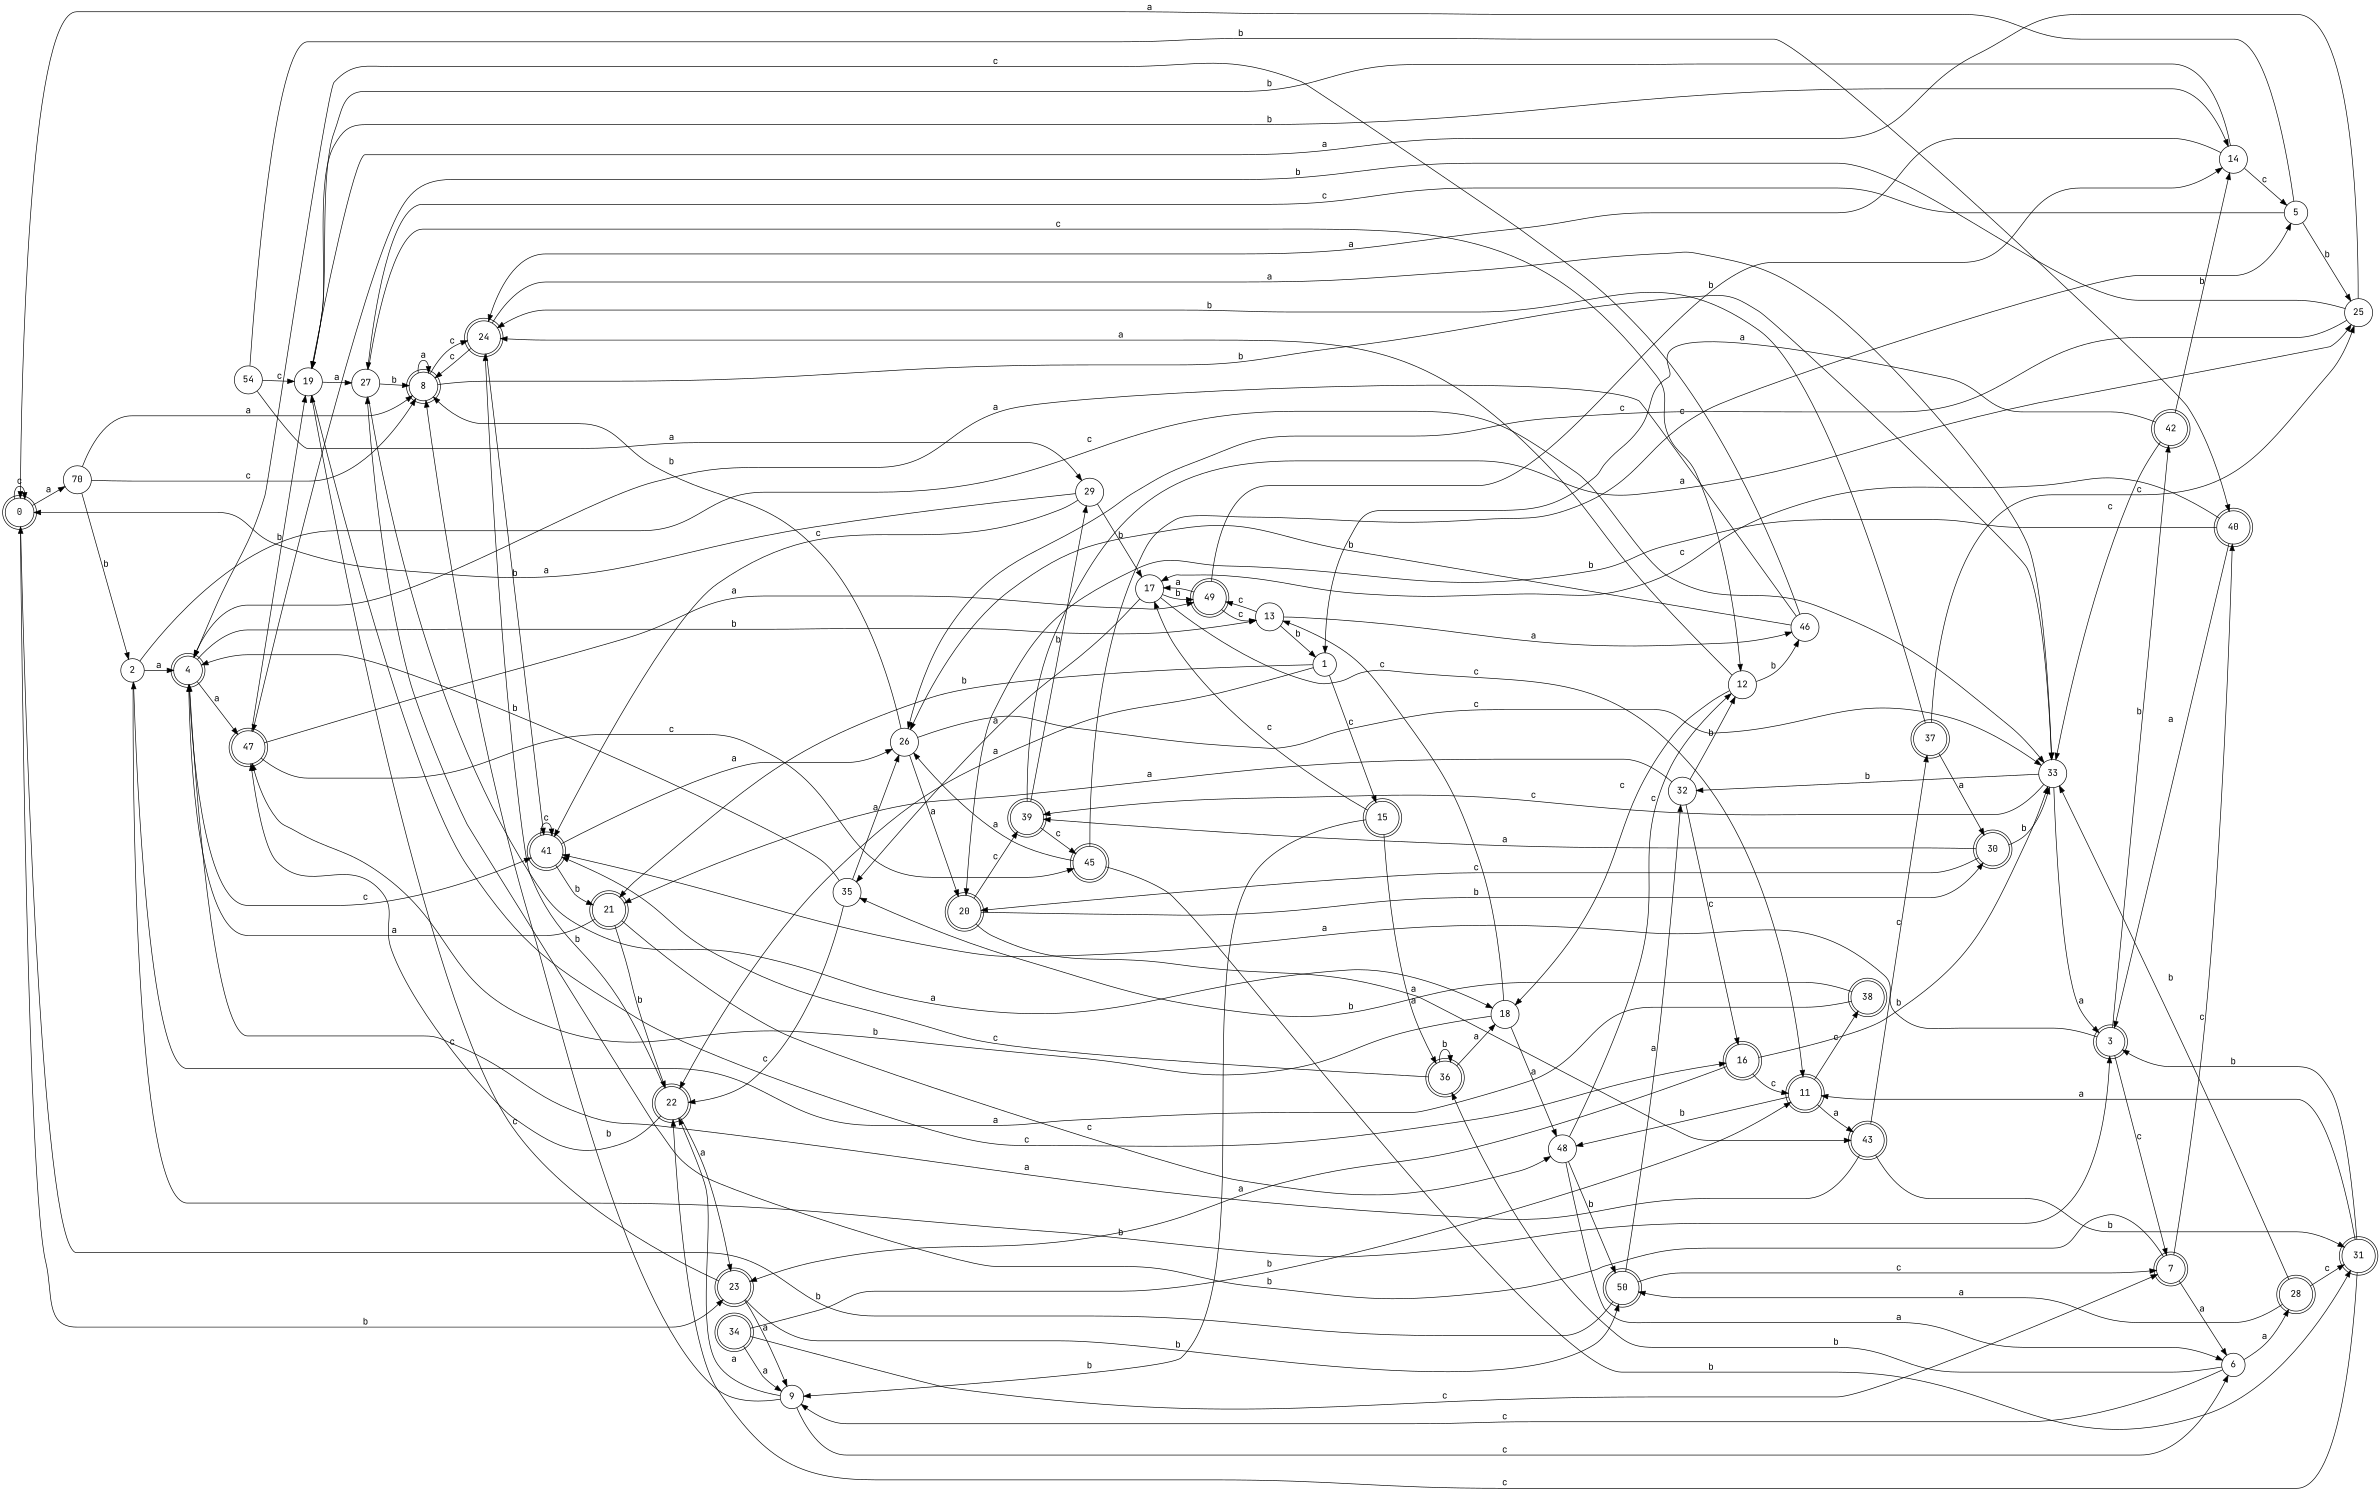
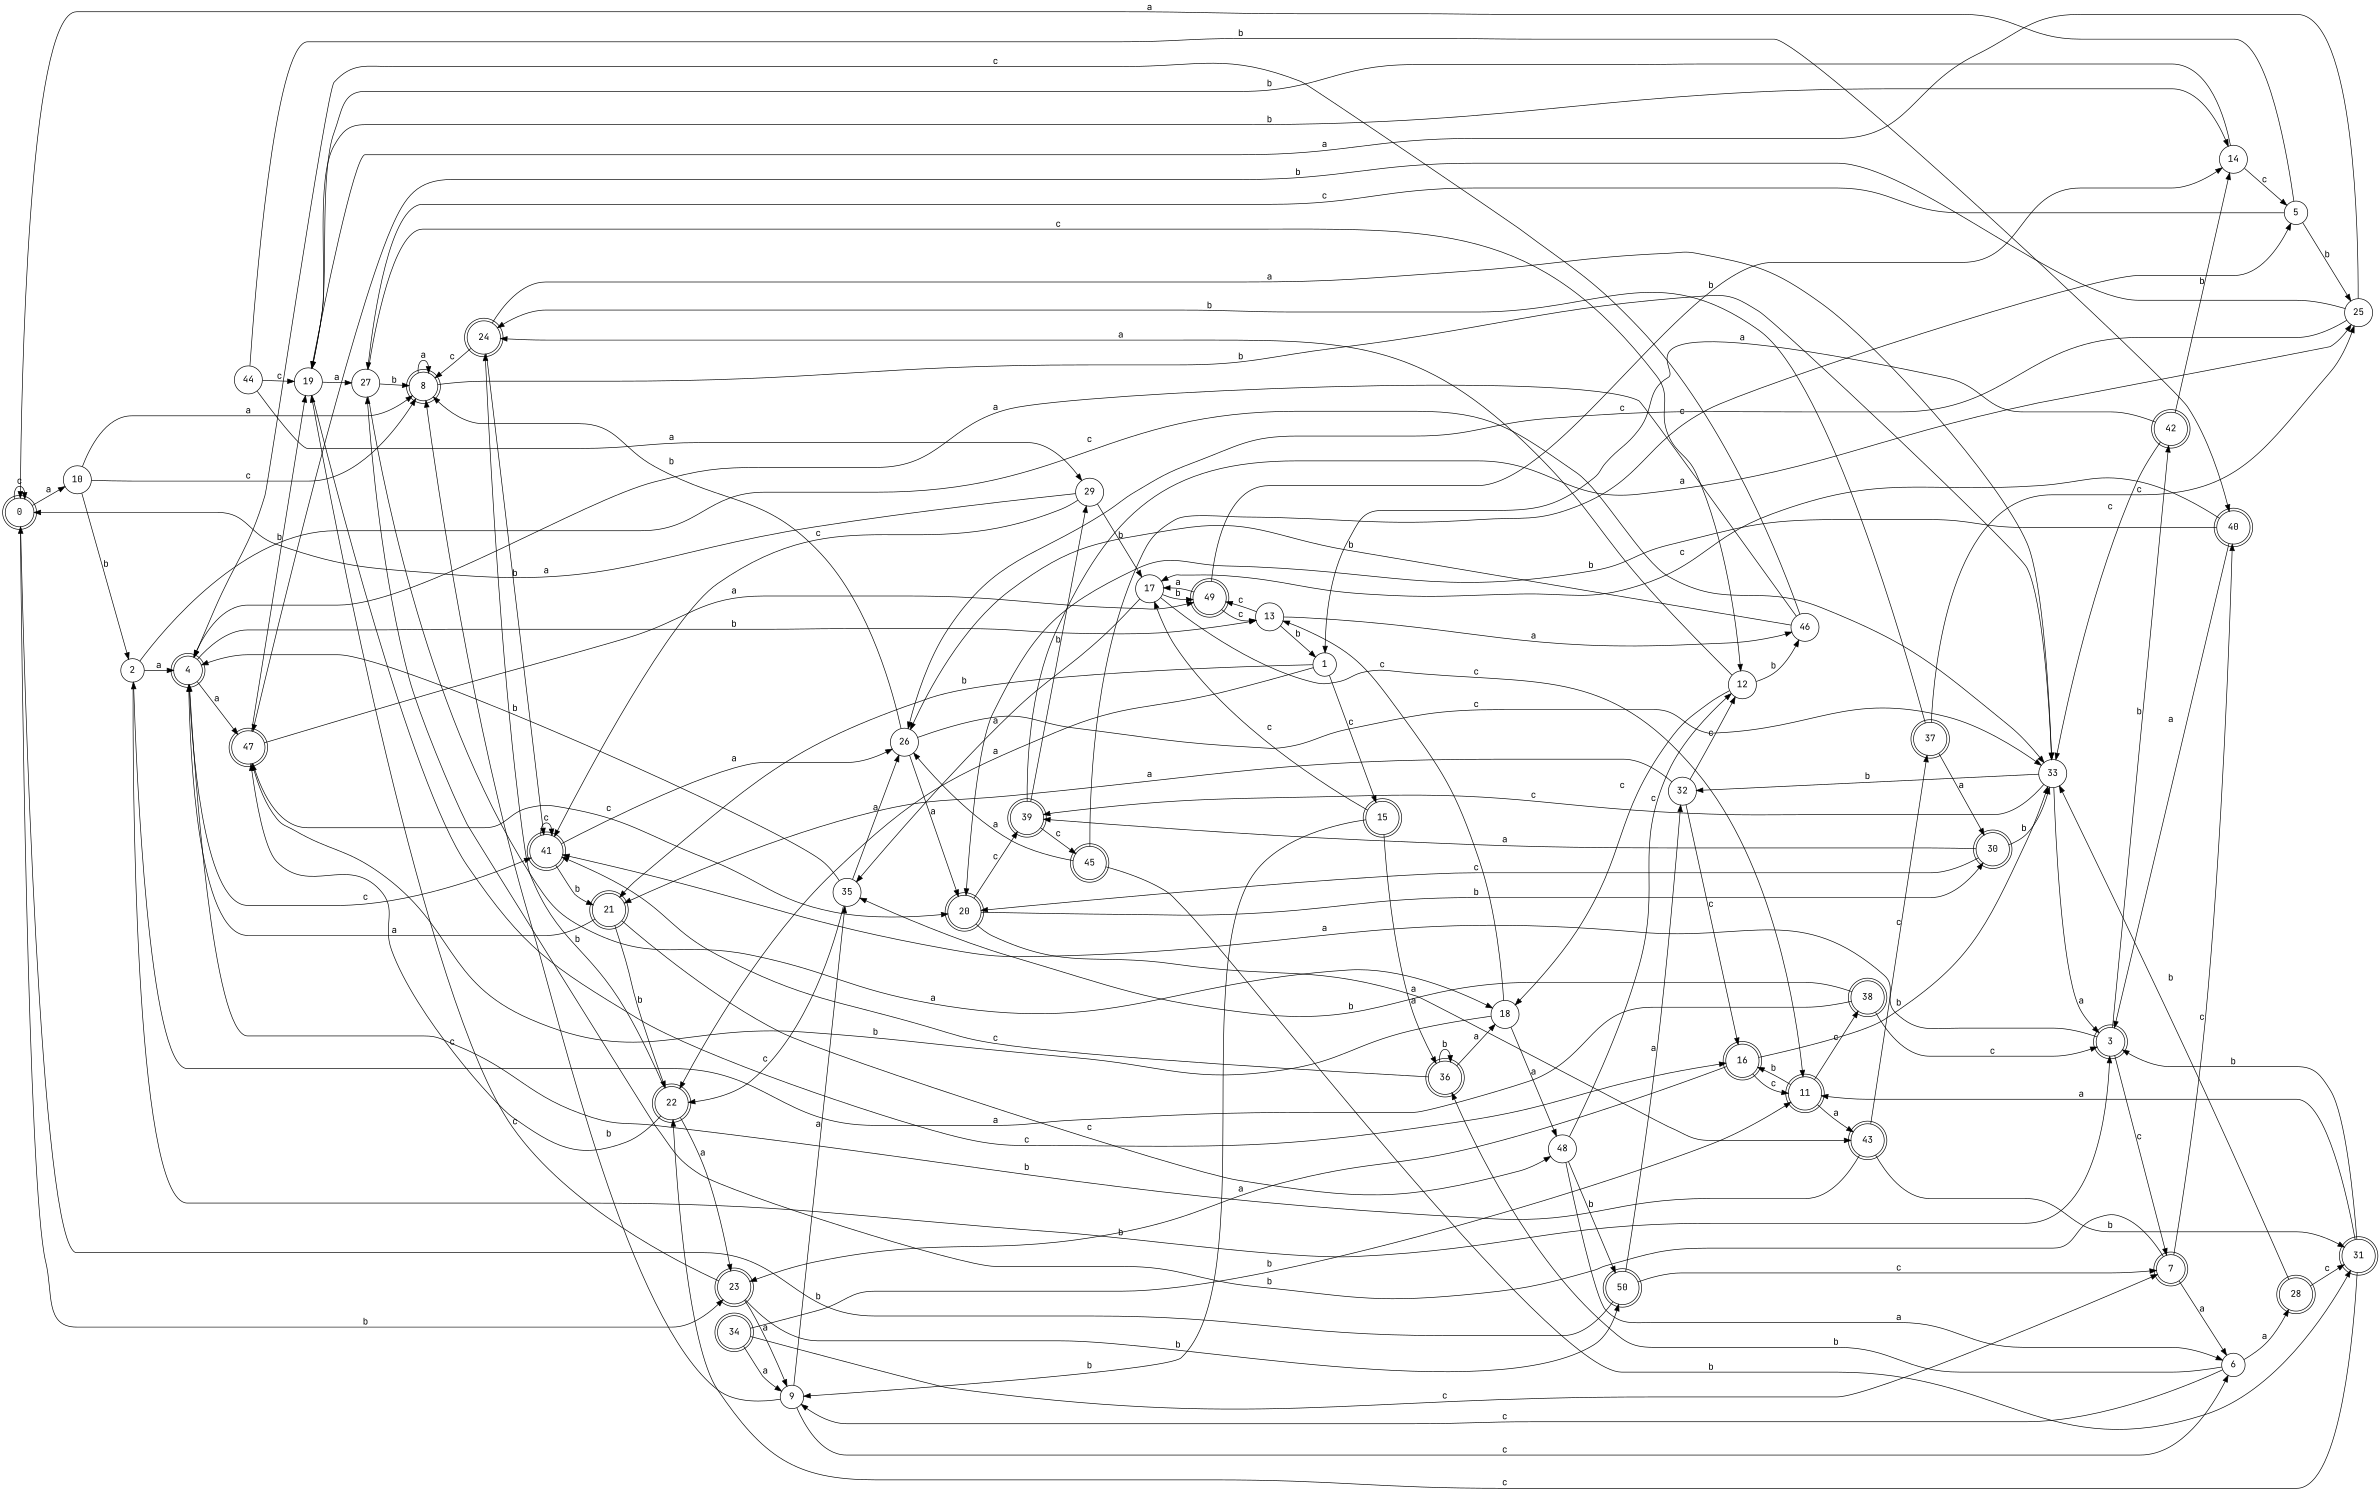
(1355, 249) -> none
(443, 355) -> none
(248, 380) -> (248, 380)
(77, 480) -> (77, 480)
(1711, 733) -> (1711, 733)
(686, 734) -> (587, 812)
none -> (1974, 1056)
(1686, 1121) -> (1777, 1077)
(1027, 1167) -> (1027, 1167)
(706, 1287) -> (818, 1161)
(1967, 1298) -> none
